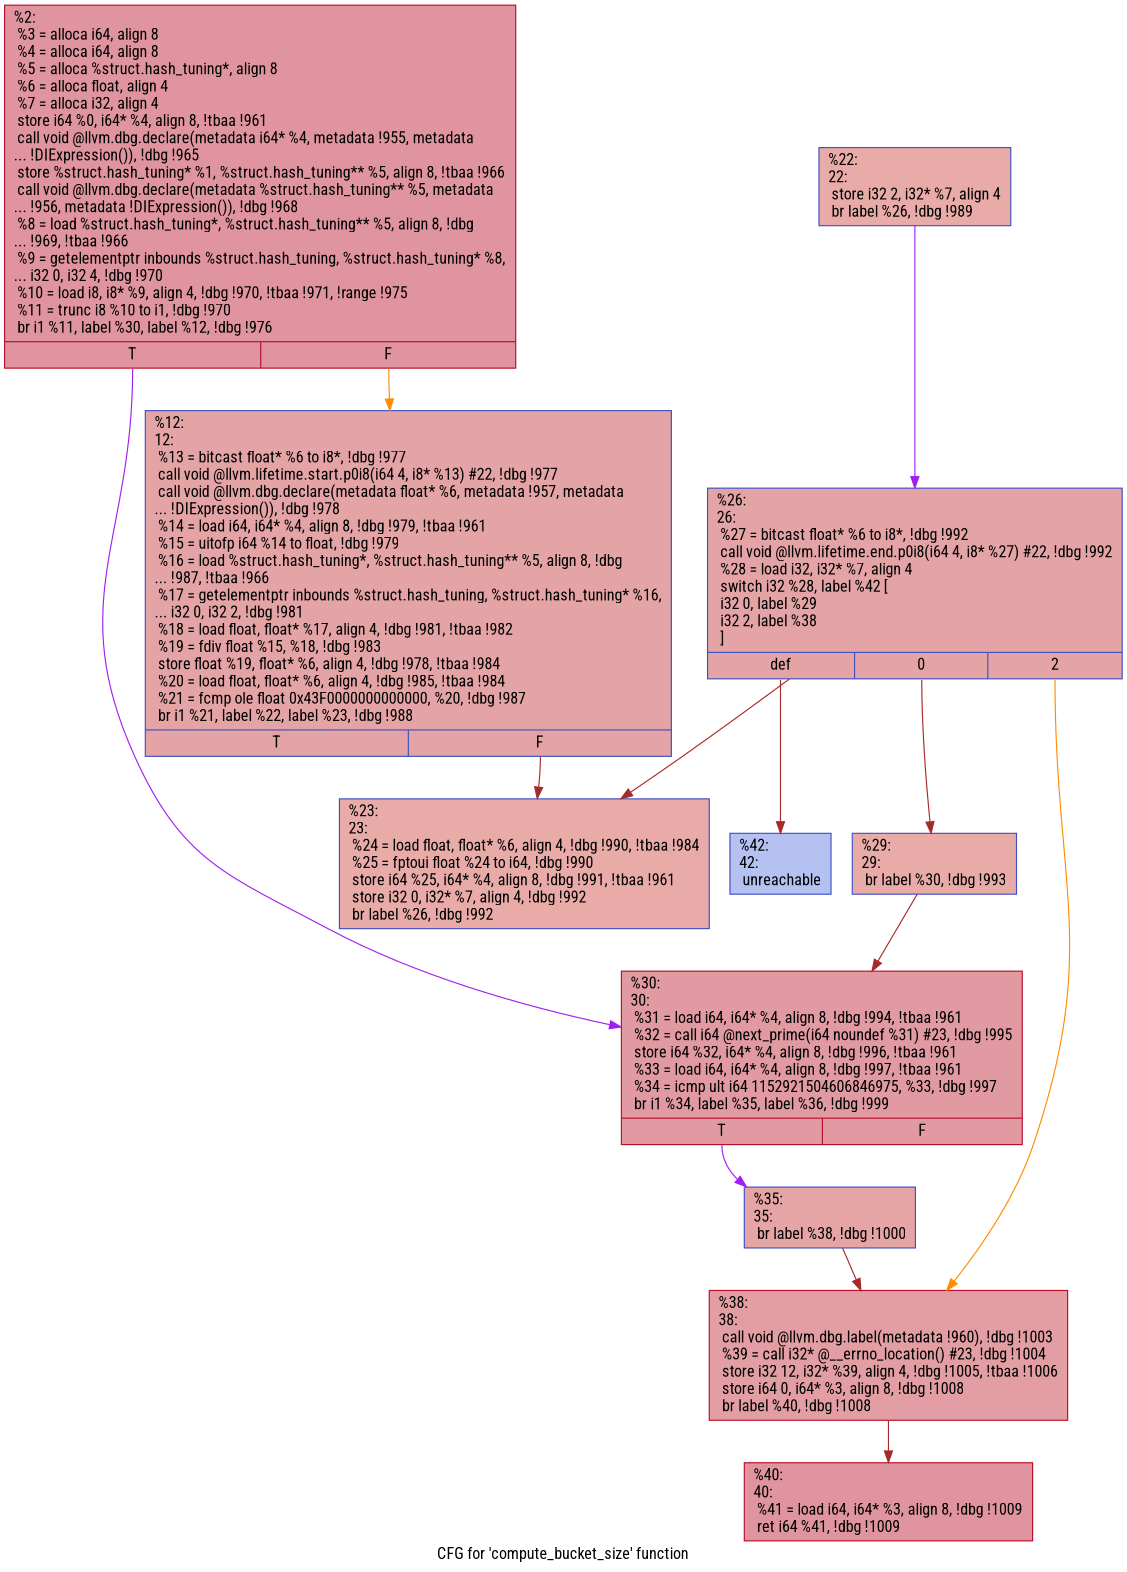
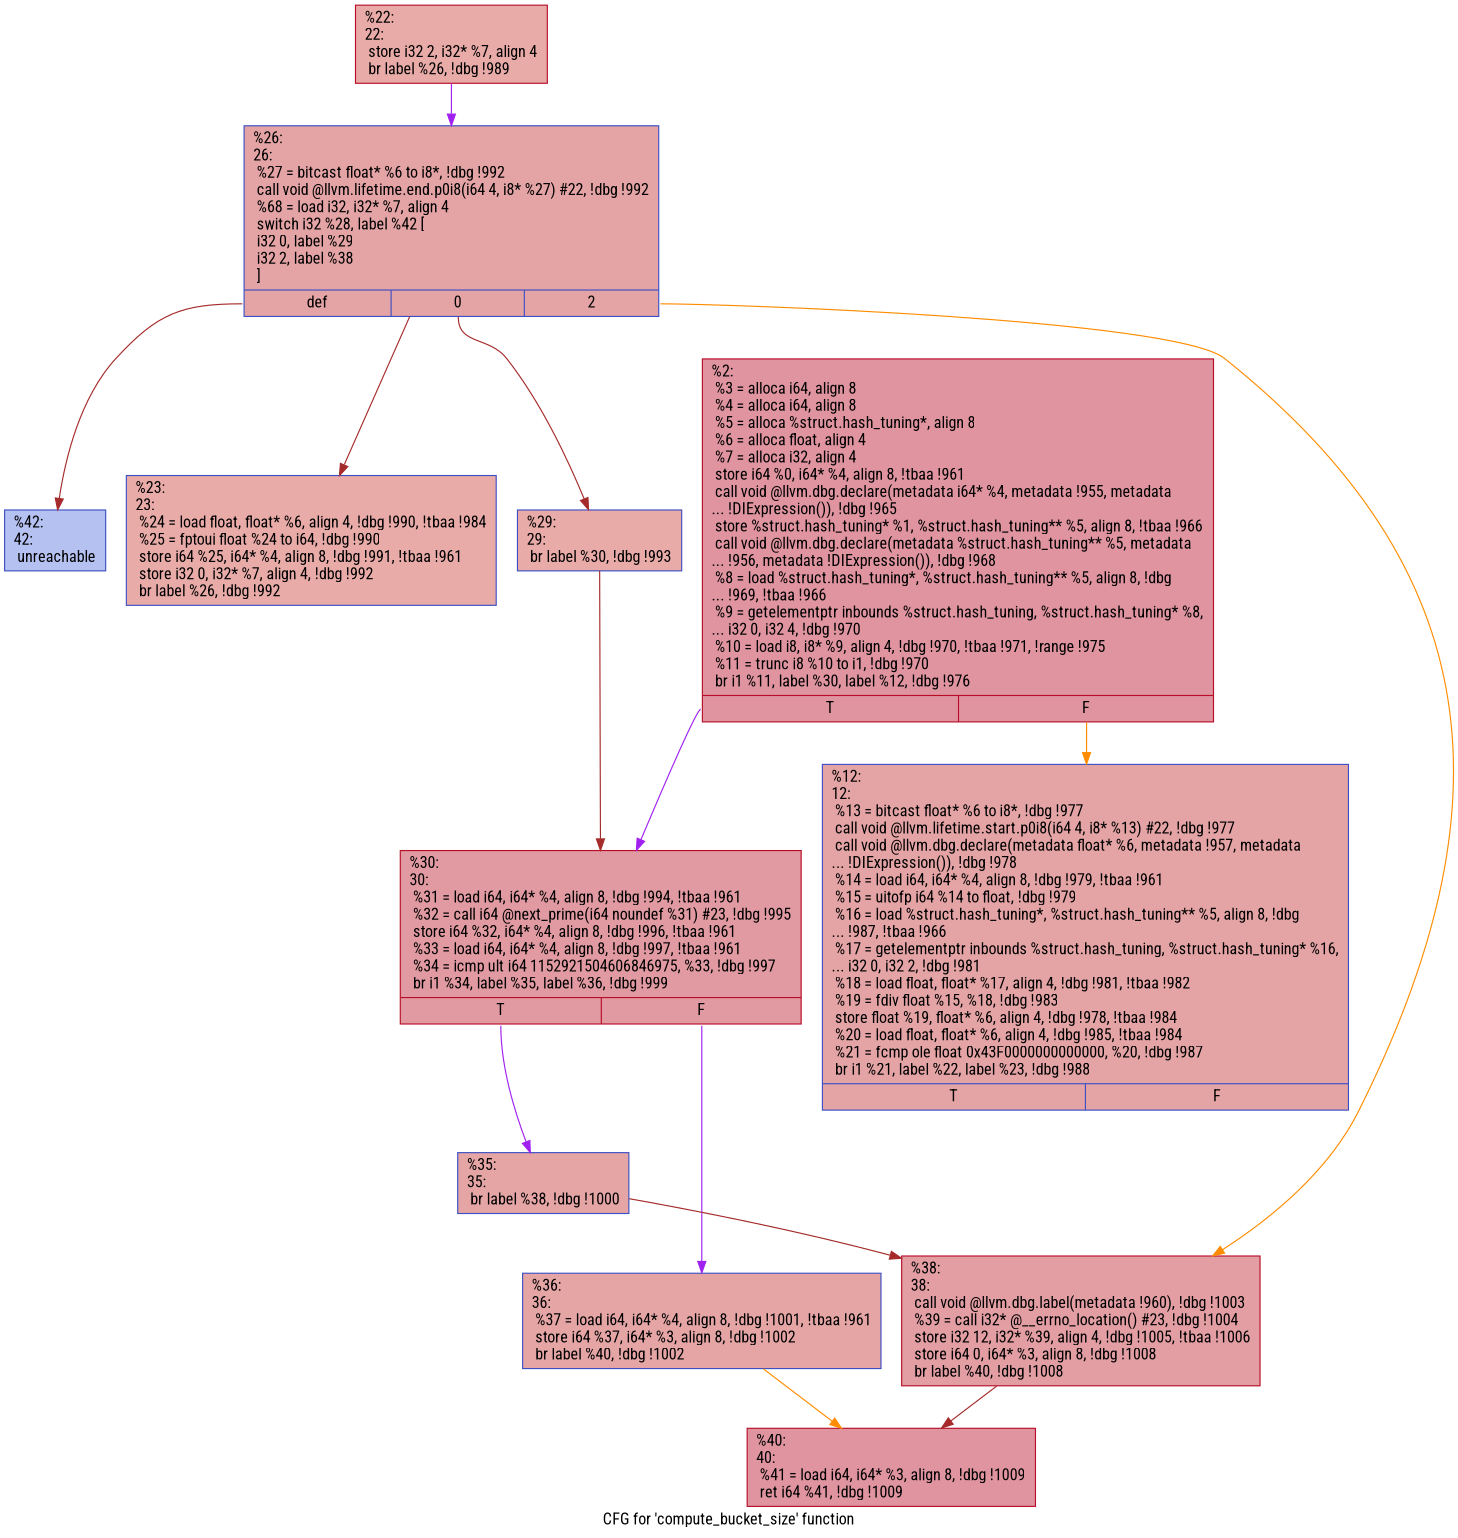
(915, 187) -> (451, 44)
(815, 570) -> (351, 207)
(540, 772) -> none
none -> (702, 1321)
